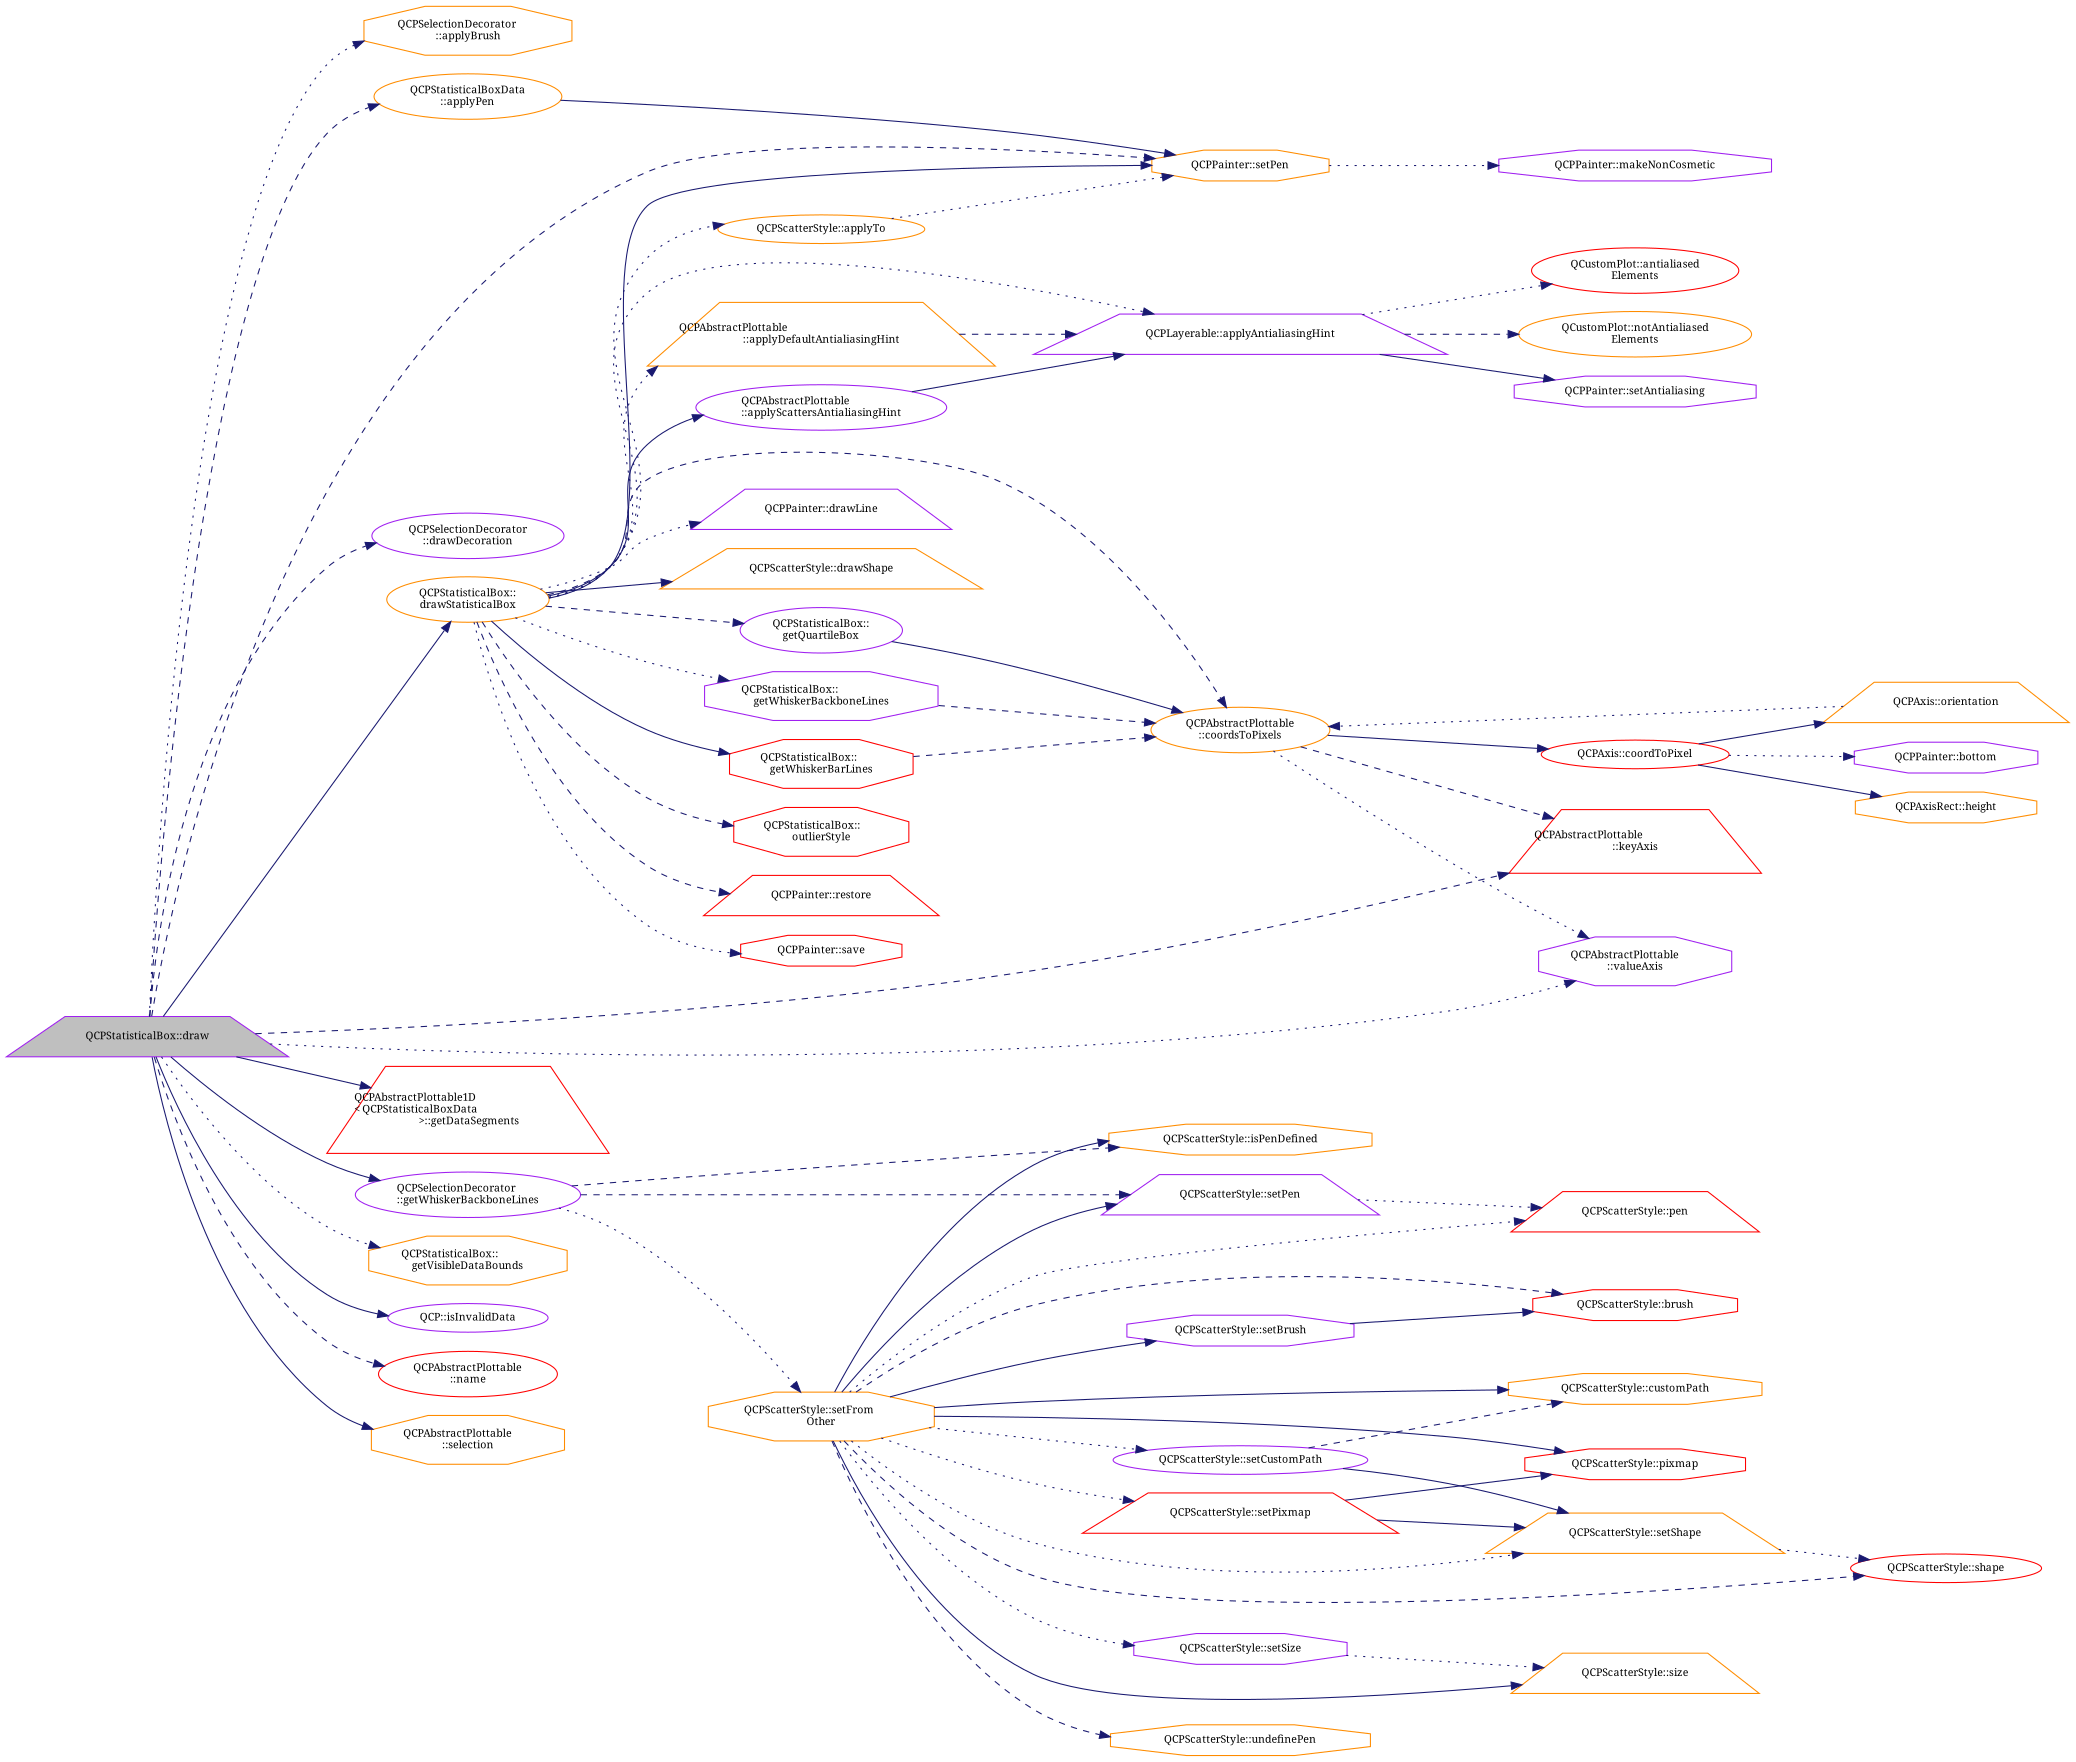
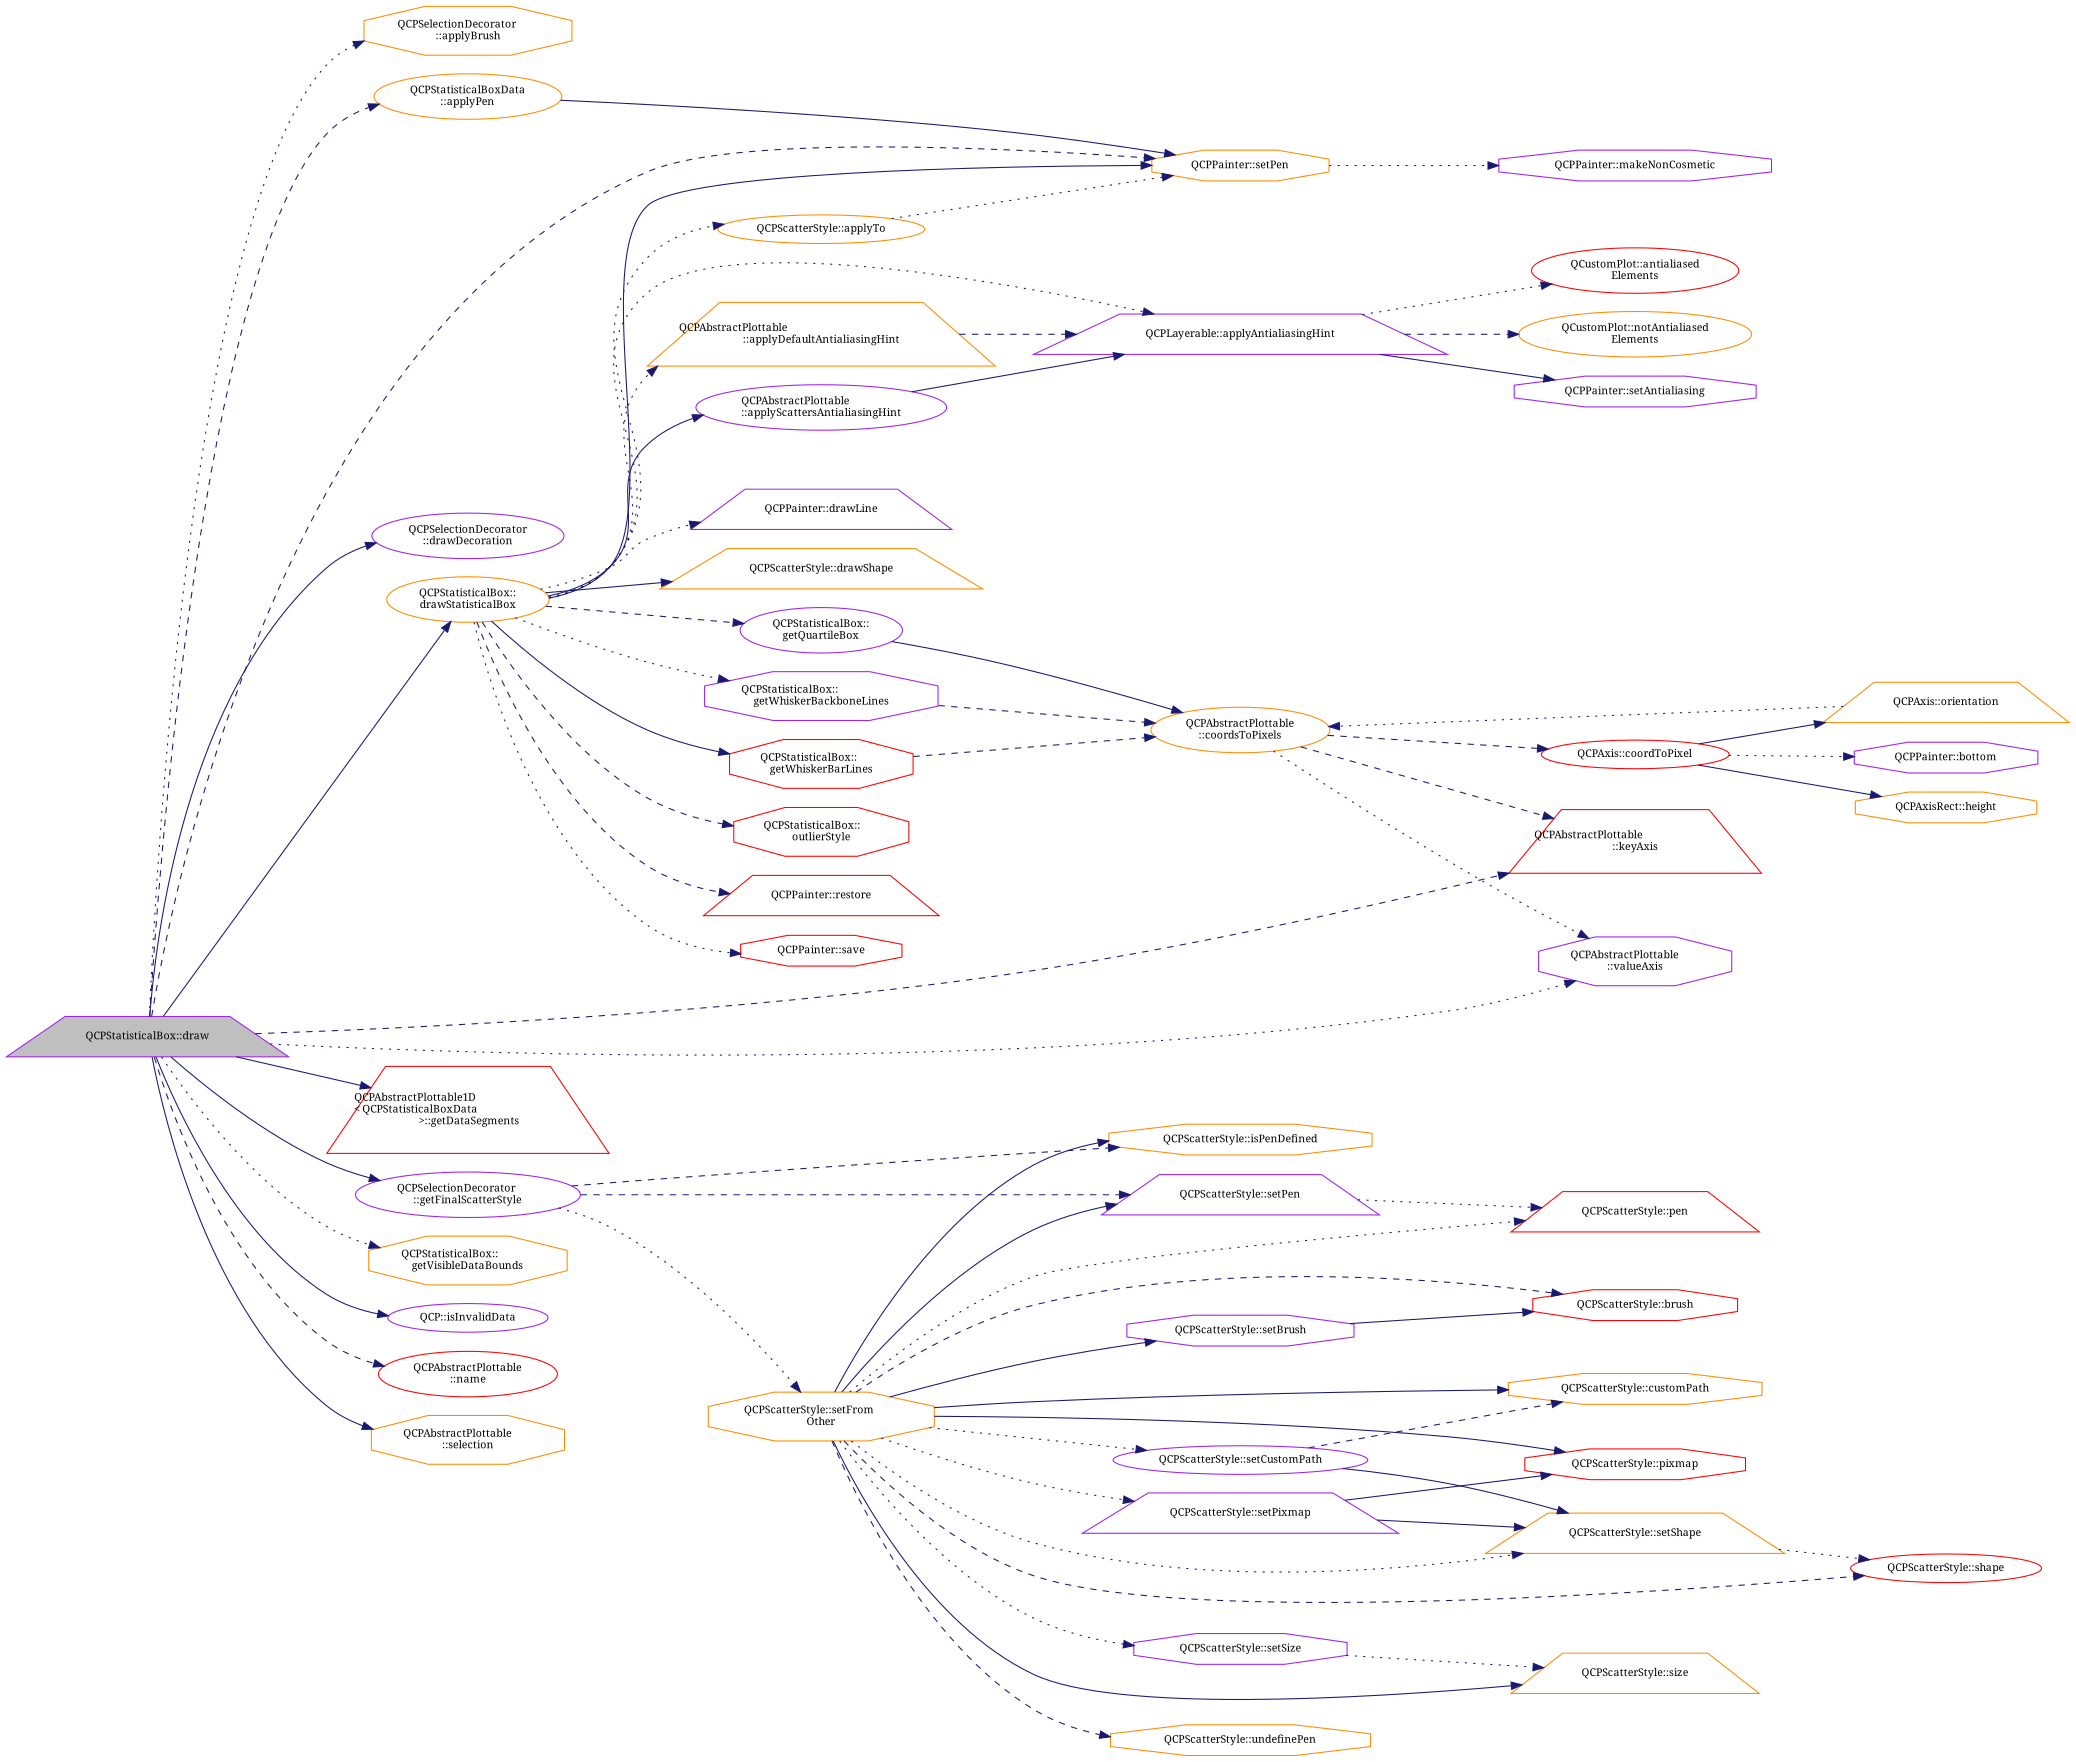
(896, 458) -> none
(1432, 742) -> (1432, 742)
(206, 754) -> (206, 754)
(468, 1195) -> (468, 1195)
(1240, 1513) -> (1240, 1513)
